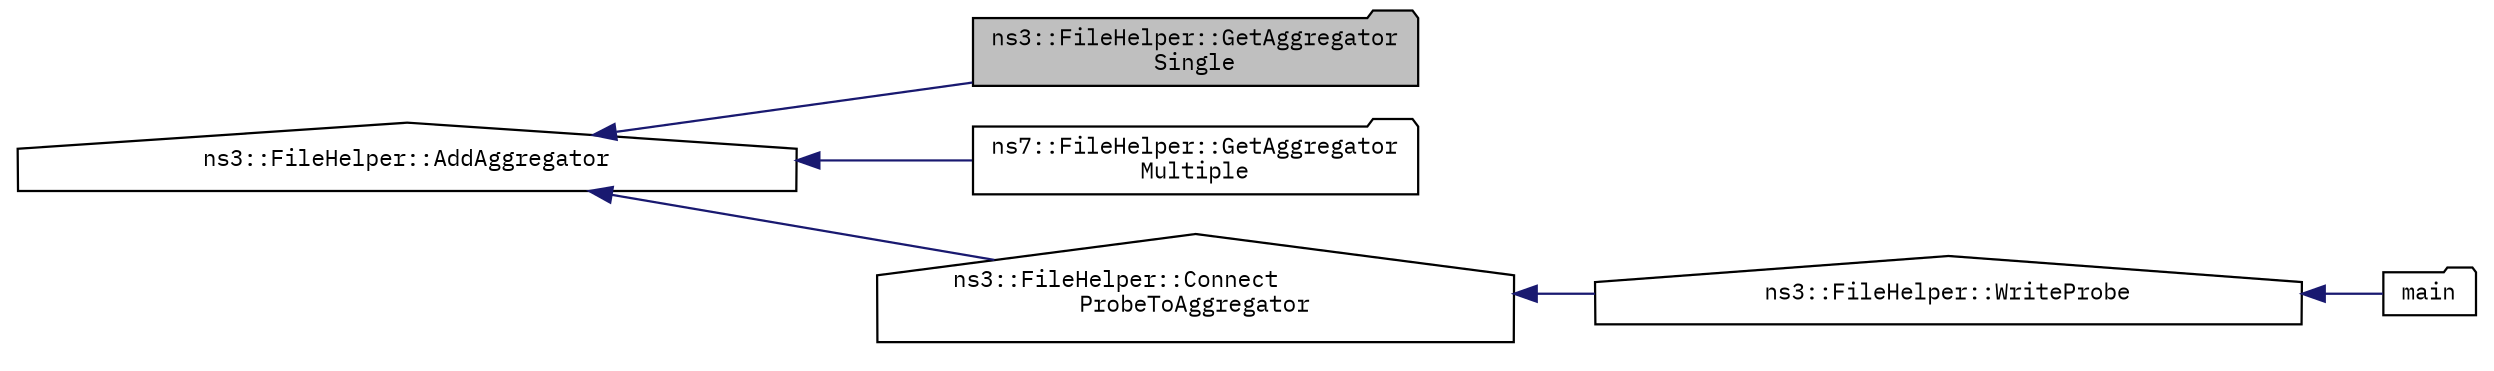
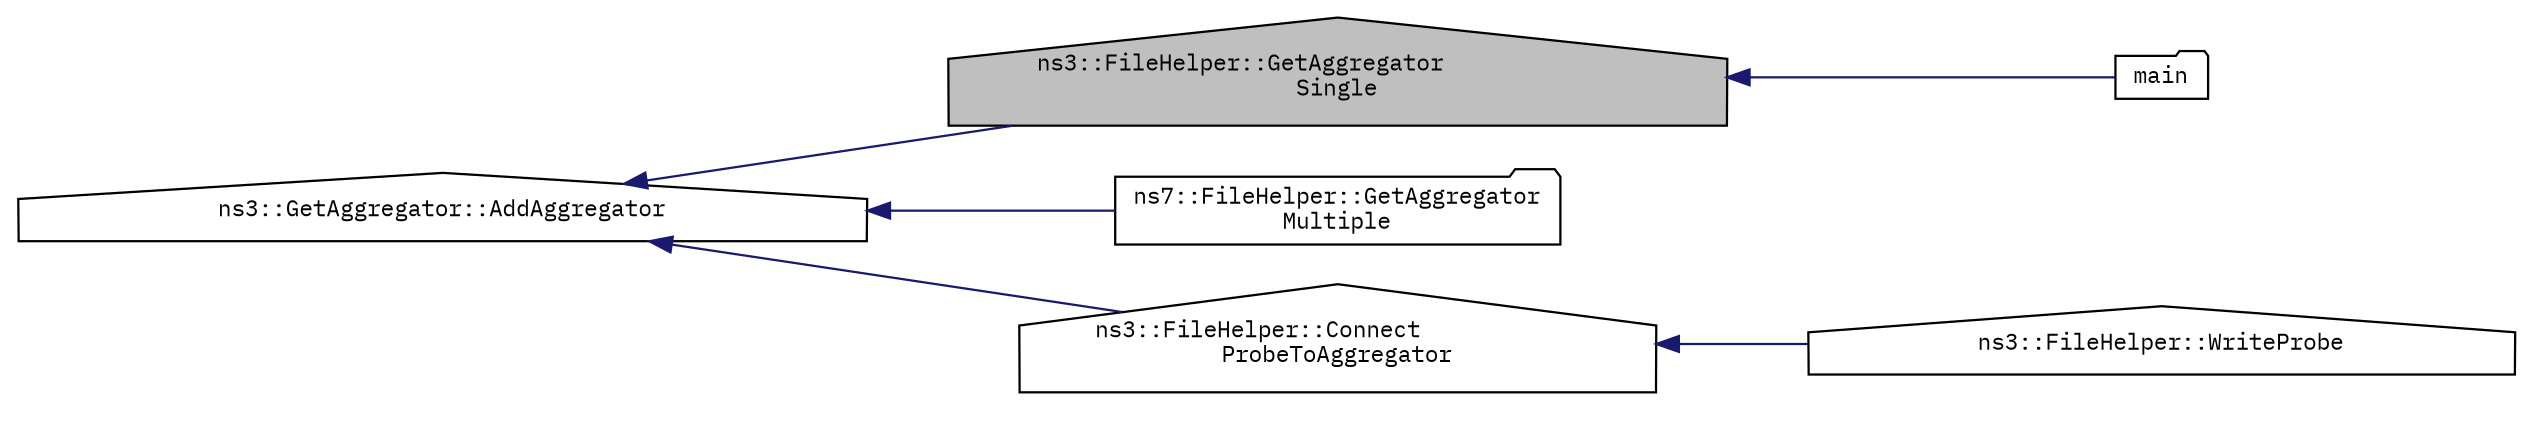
(1196, 52) -> (1338, 77)
(407, 160) -> (443, 211)
(2354, 294) -> (1933, 77)
